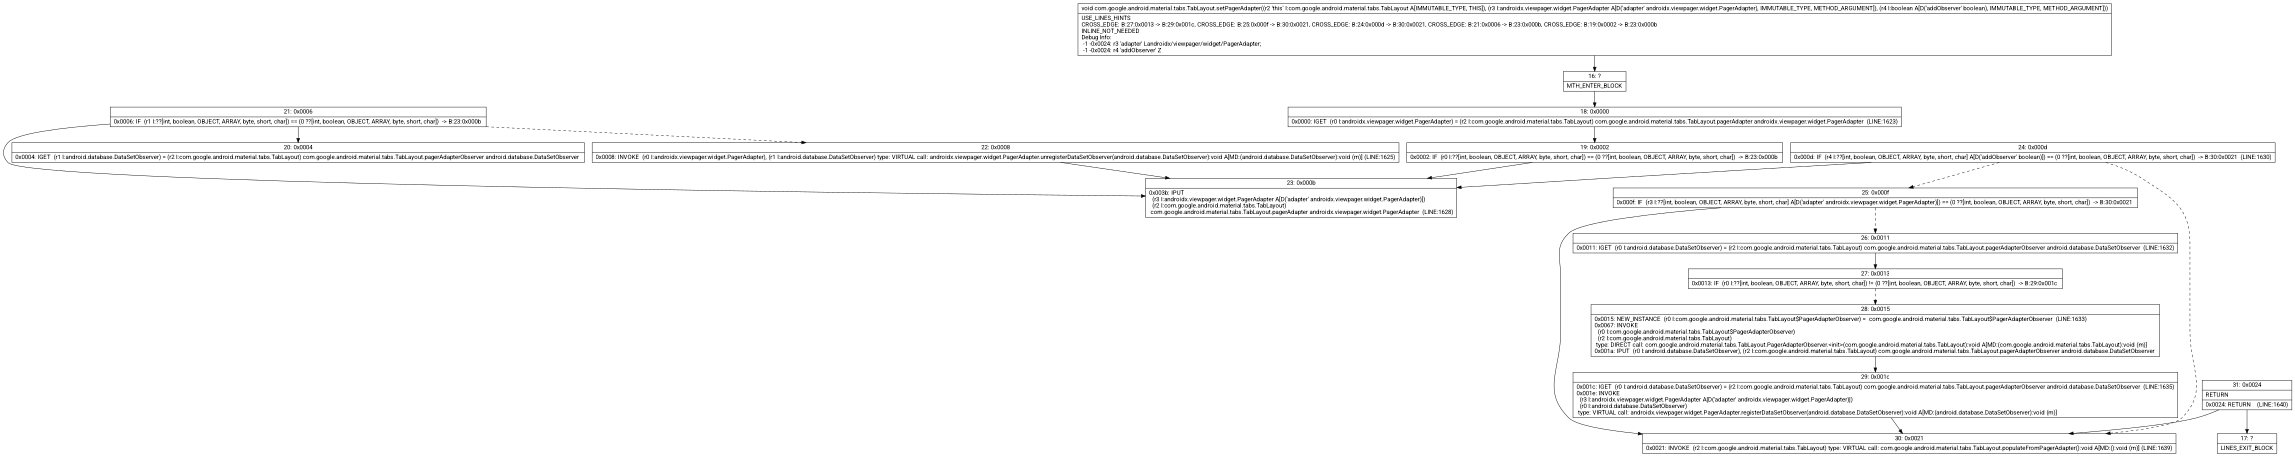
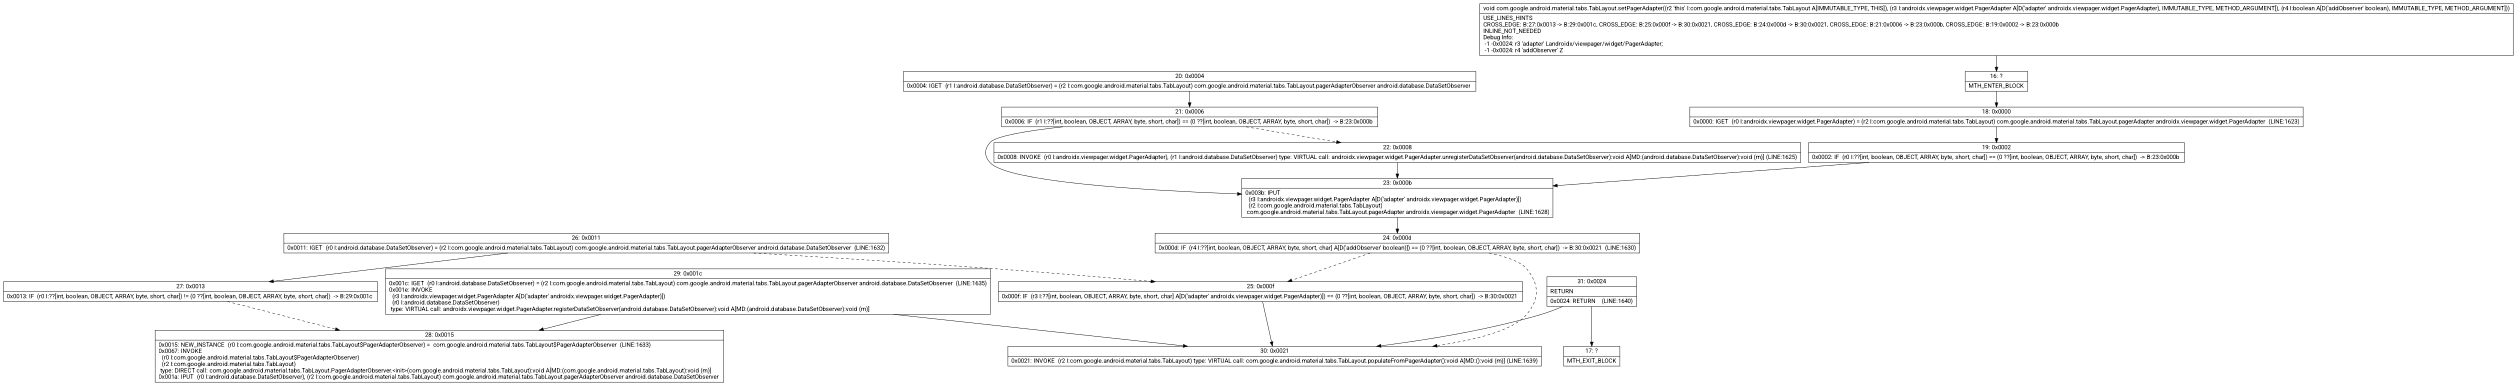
(298, 133) -> (1190, 97)
(1666, 175) -> (1397, 223)
(1875, 218) -> (952, 266)
(1875, 362) -> (572, 322)
(2247, 448) -> (1592, 361)
